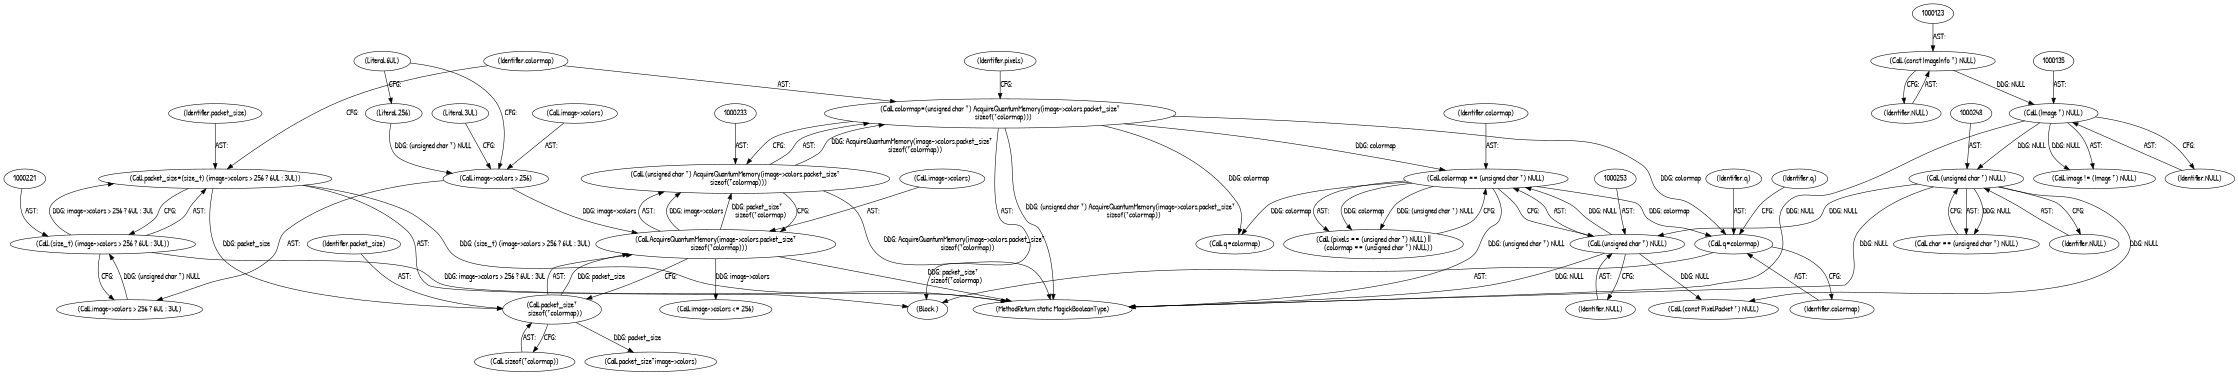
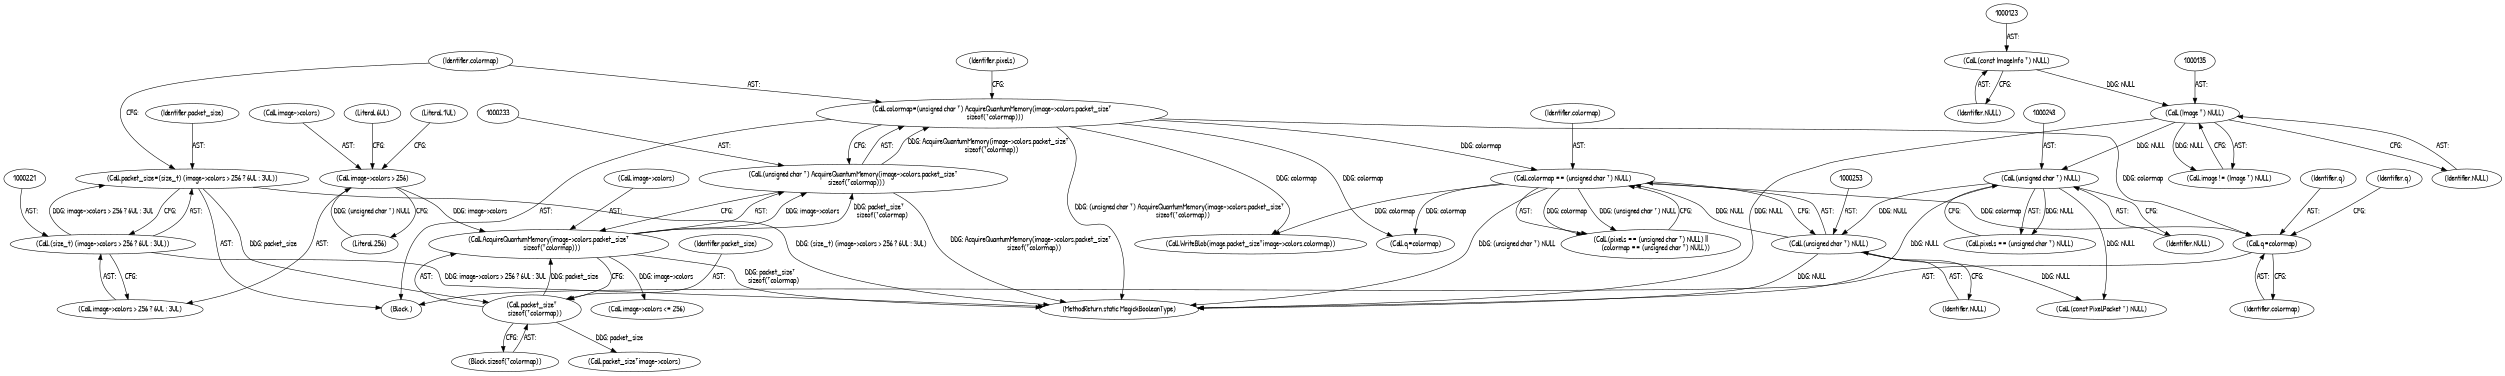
(387, 82) -> (416, 211)
(460, 113) -> (439, 113)
none -> (2211, 149)
none -> (1251, 244)
(1966, 244) -> (2020, 244)
(162, 277) -> (111, 277)
(525, 362) -> (505, 362)
